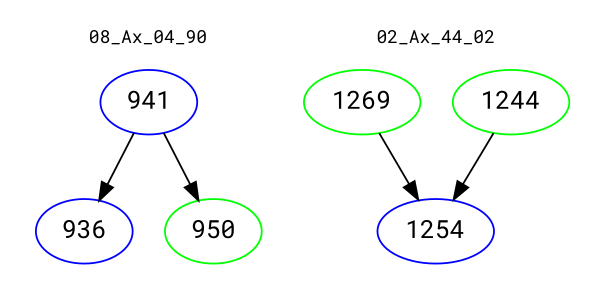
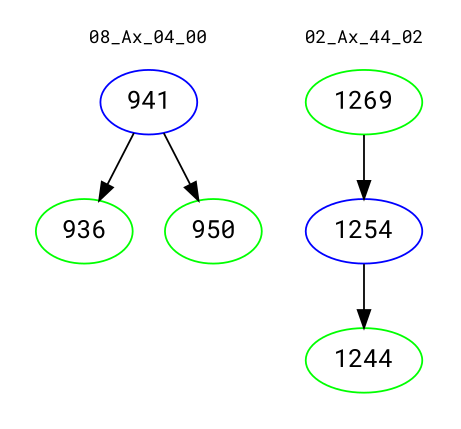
(149, 39) -> (149, 39)
(478, 159) -> (364, 287)
(84, 231) -> (84, 231)
